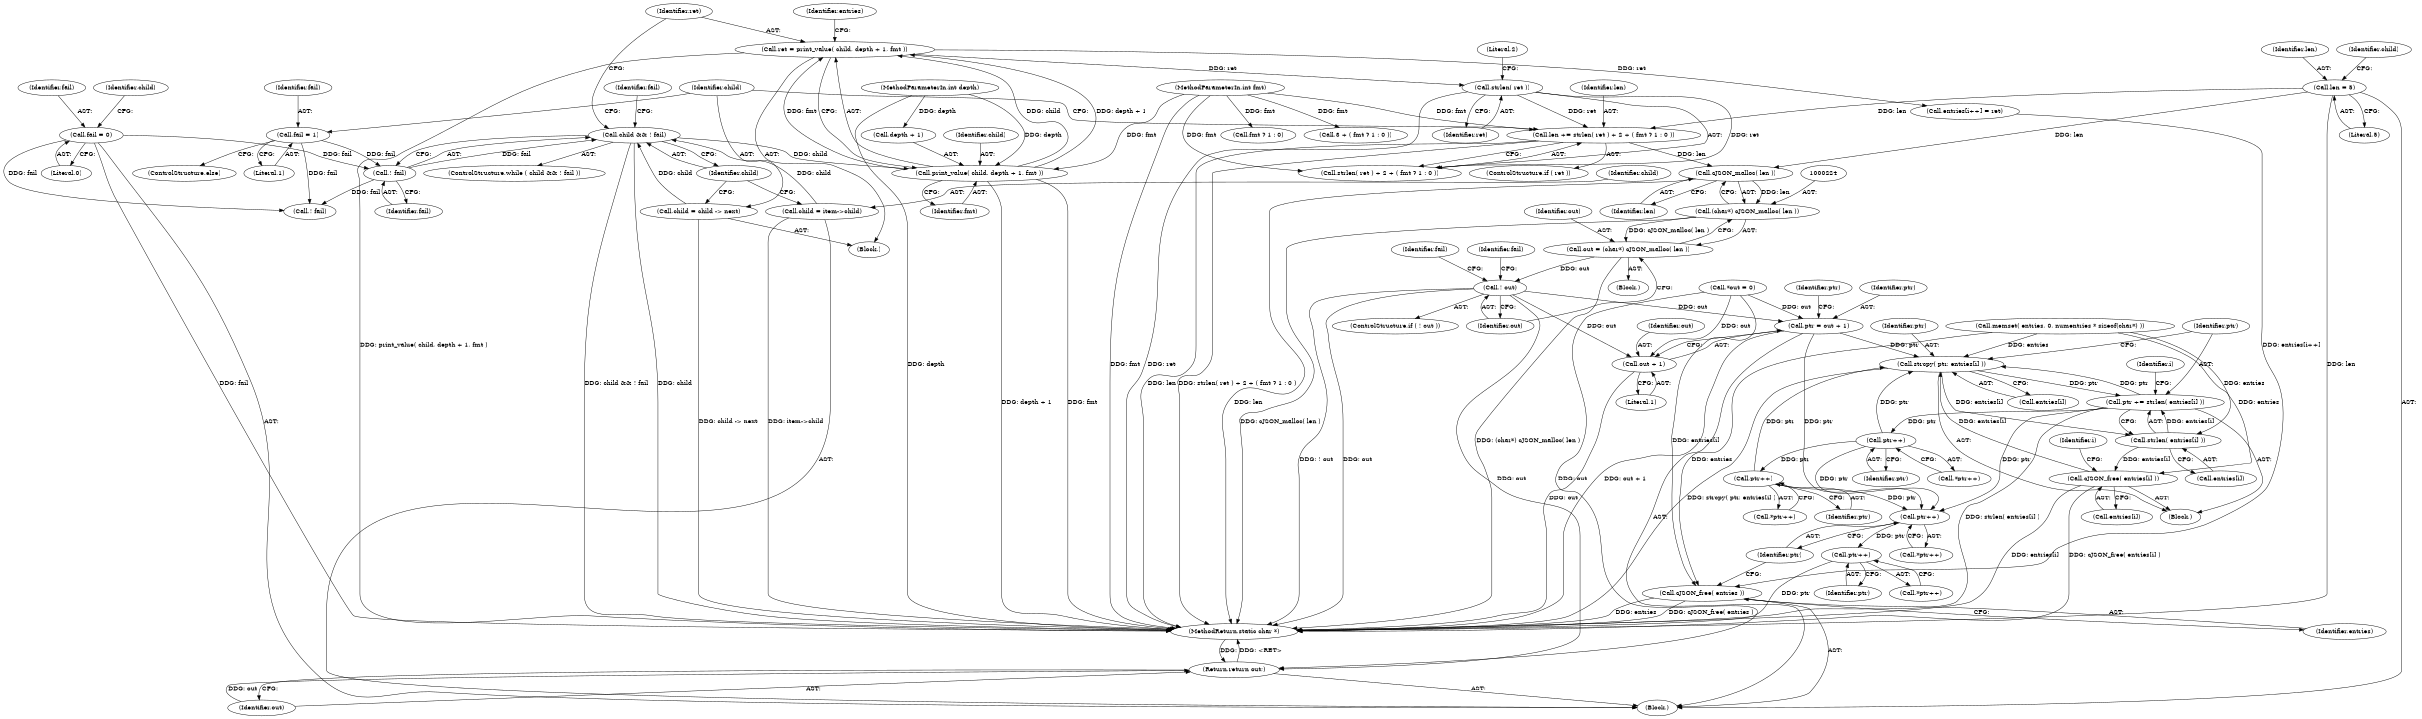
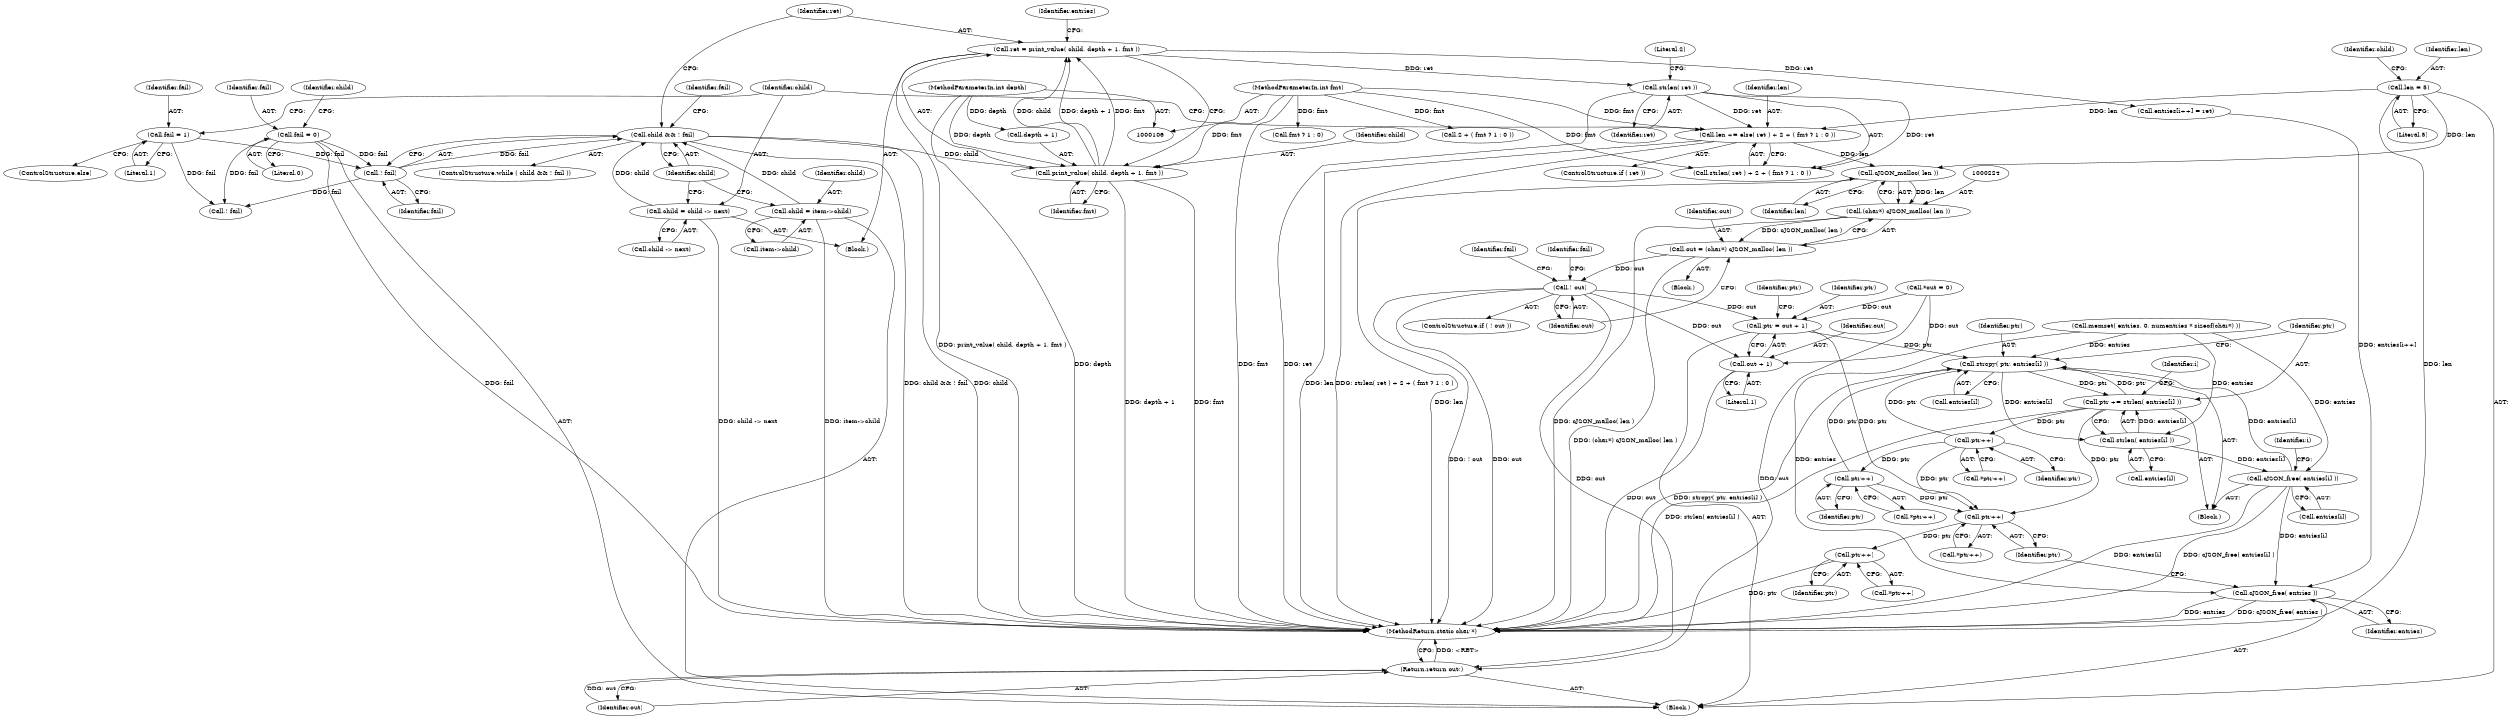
none -> (1150, 135)
(1356, 135) -> (1478, 135)
(1604, 135) -> (1768, 135)
none -> (662, 250)
none -> (772, 250)
(1675, 413) -> (2280, 533)
(1564, 532) -> none
(1230, 651) -> (1427, 651)
